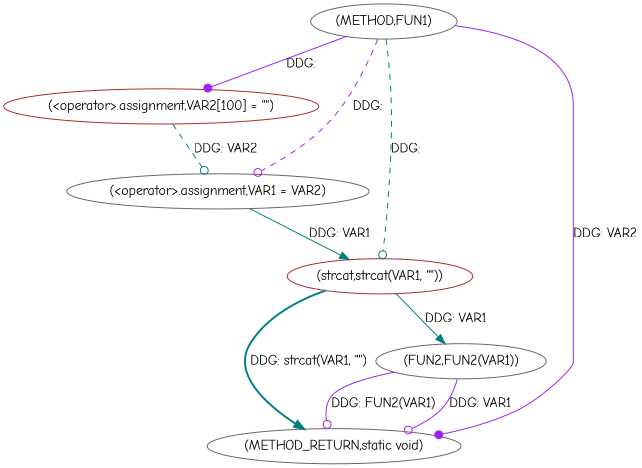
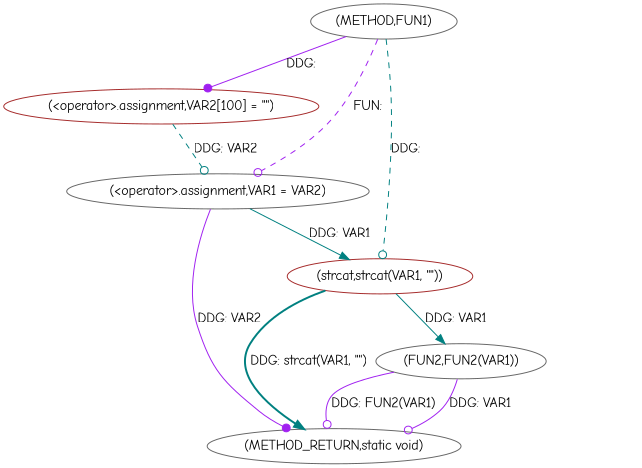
(370, 106) -> (370, 106)
(573, 232) -> (200, 333)
